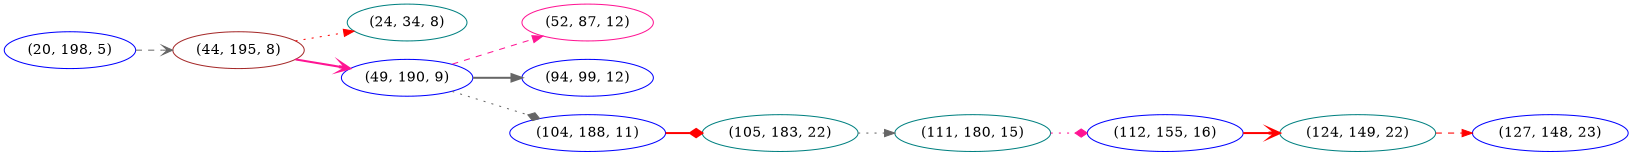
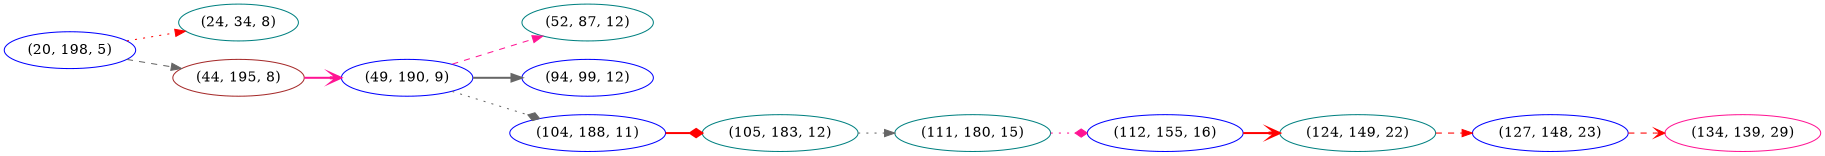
(588, 23) -> (588, 23)
(320, 37) -> (151, 37)
(149, 50) -> (149, 63)
(780, 133) -> (780, 133)
none -> (1743, 133)
